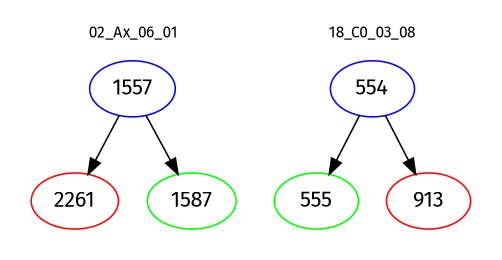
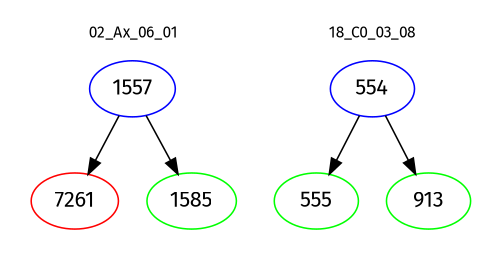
(75, 201) -> (75, 201)
(192, 201) -> (192, 201)
(429, 201) -> (429, 201)
